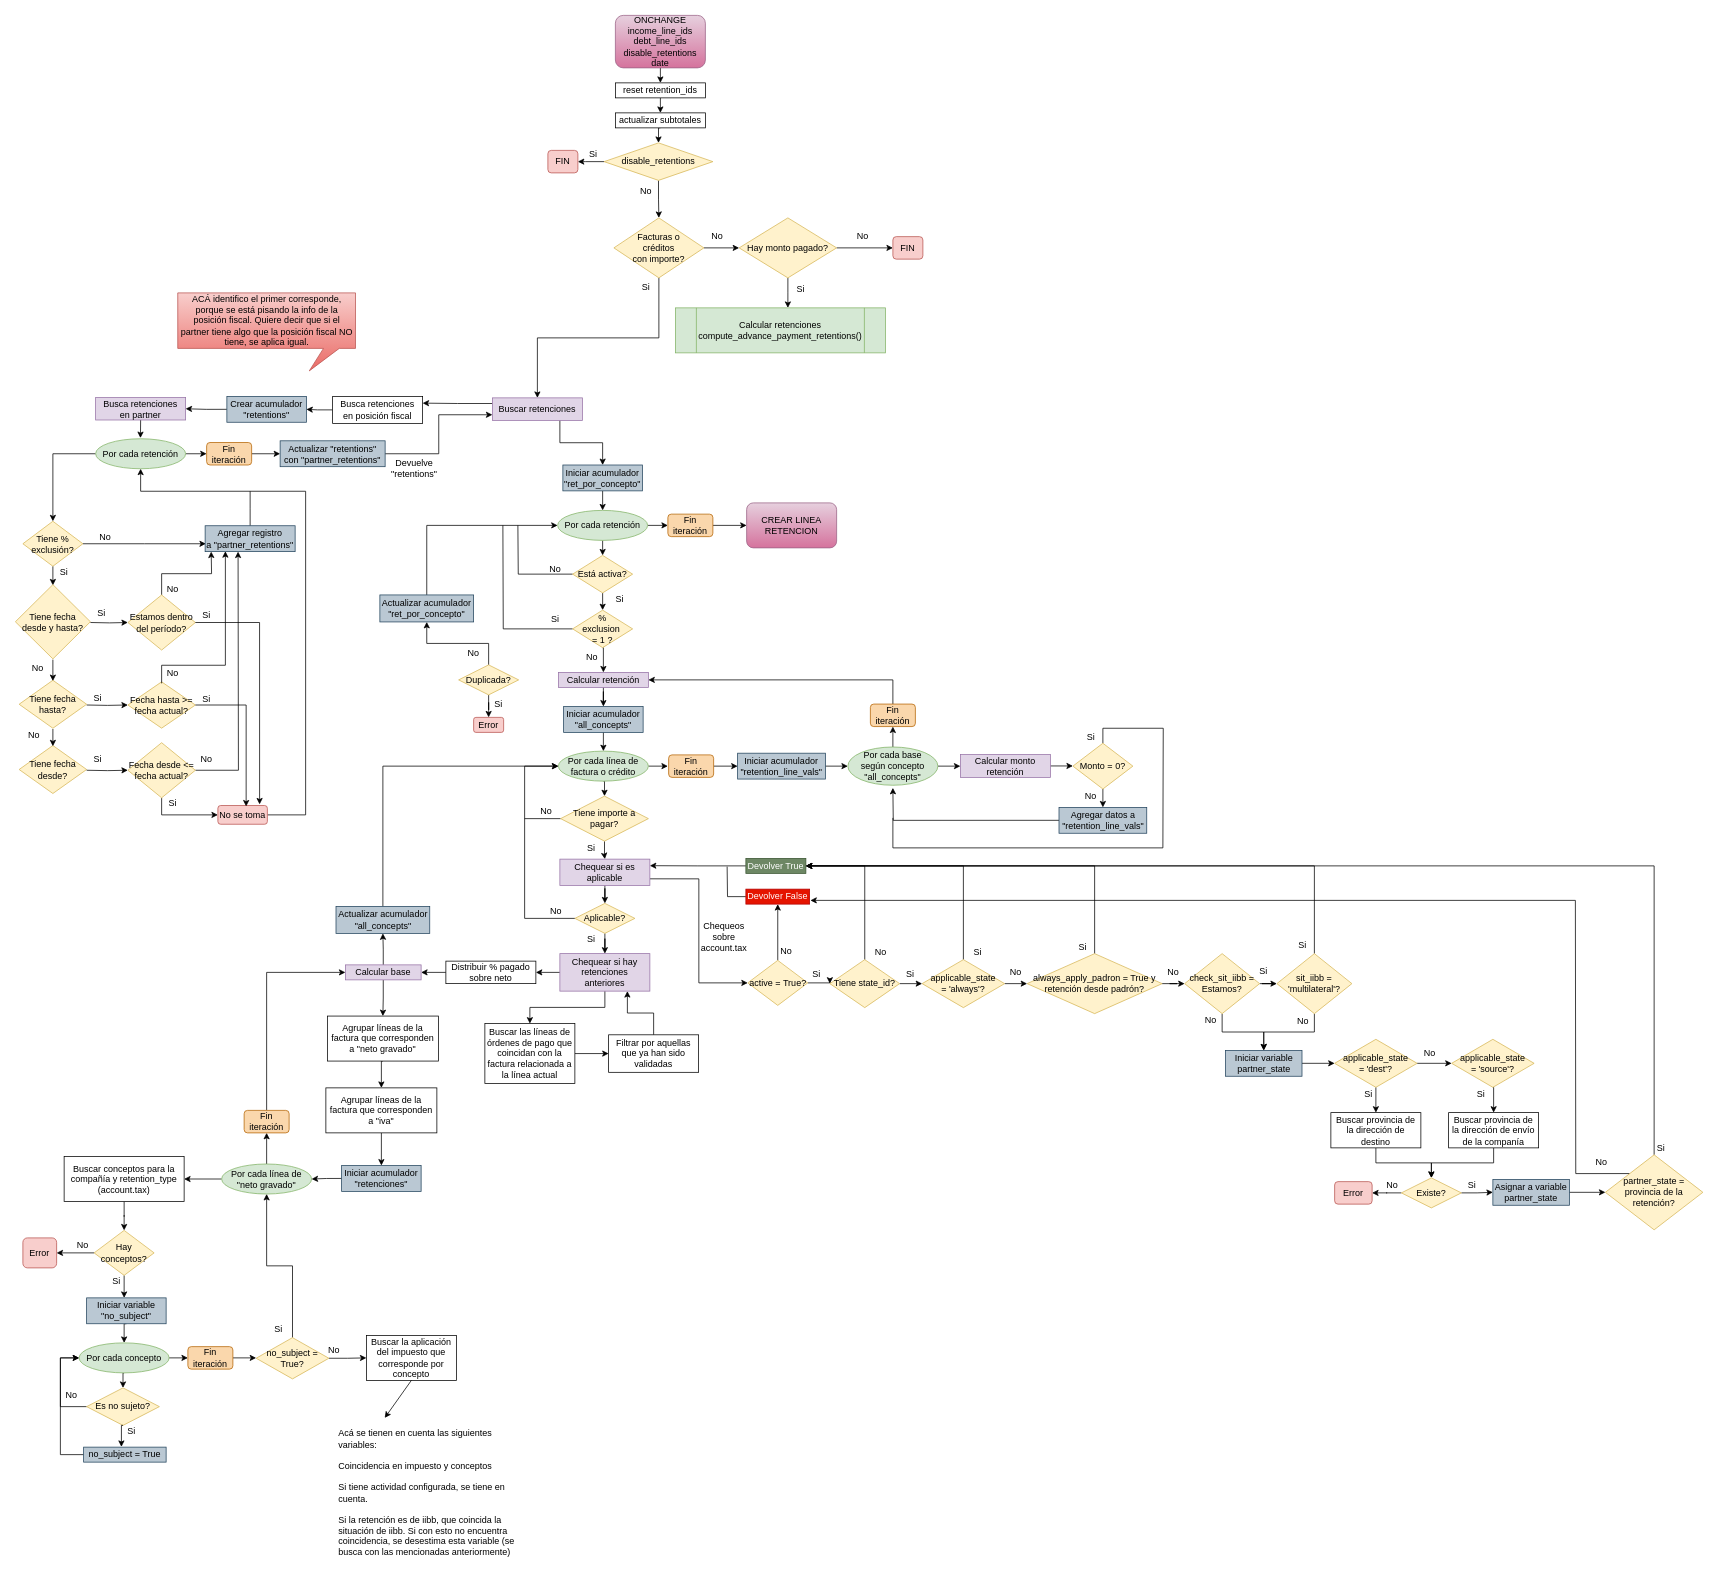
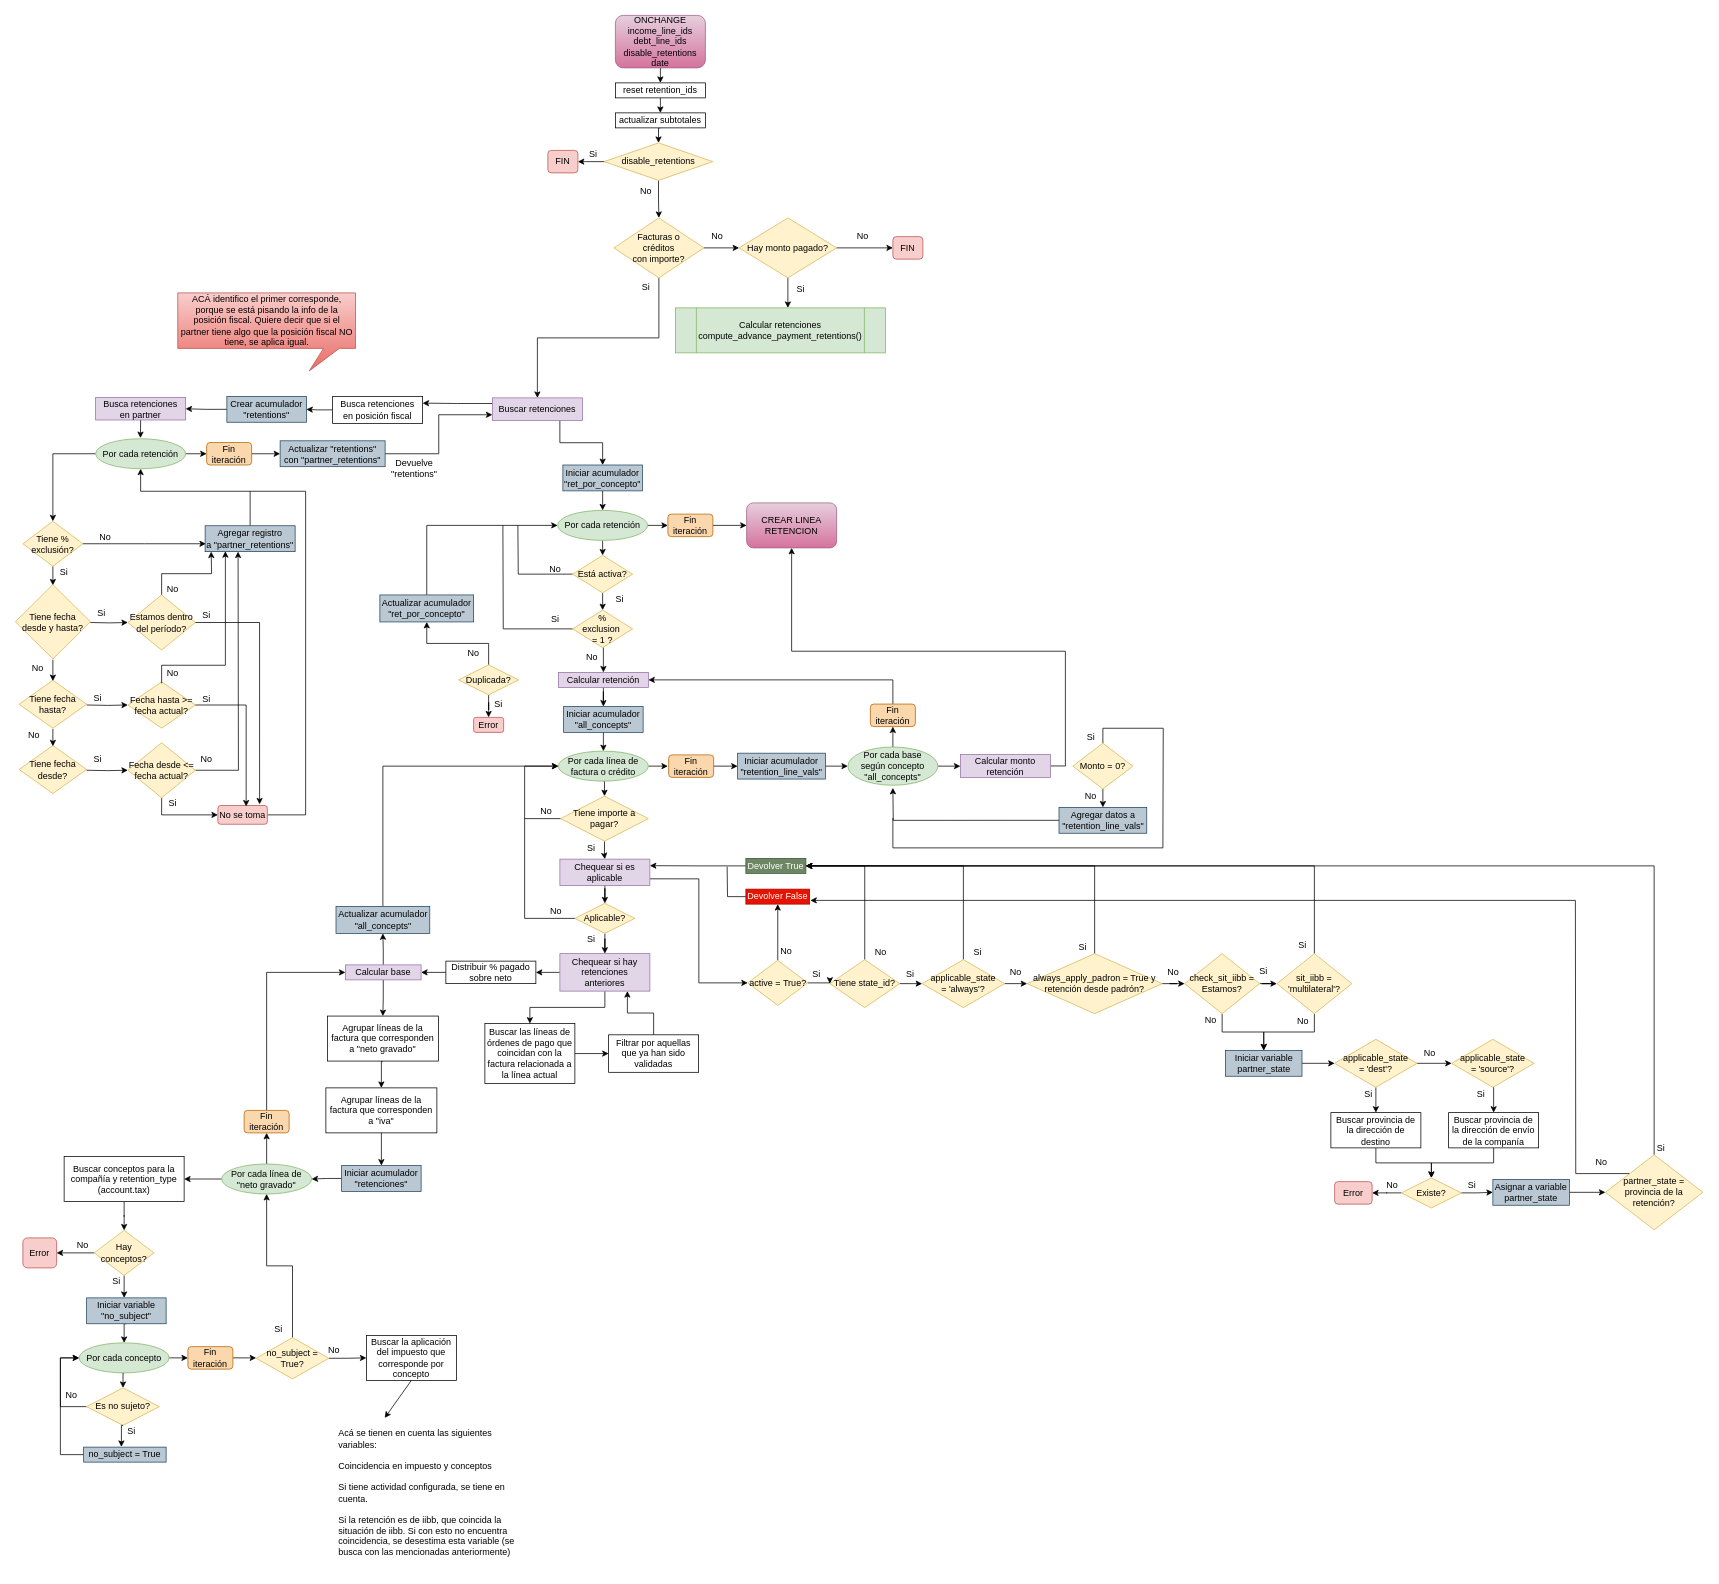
(1065, 766) -> (938, 651)
(724, 937) -> none
